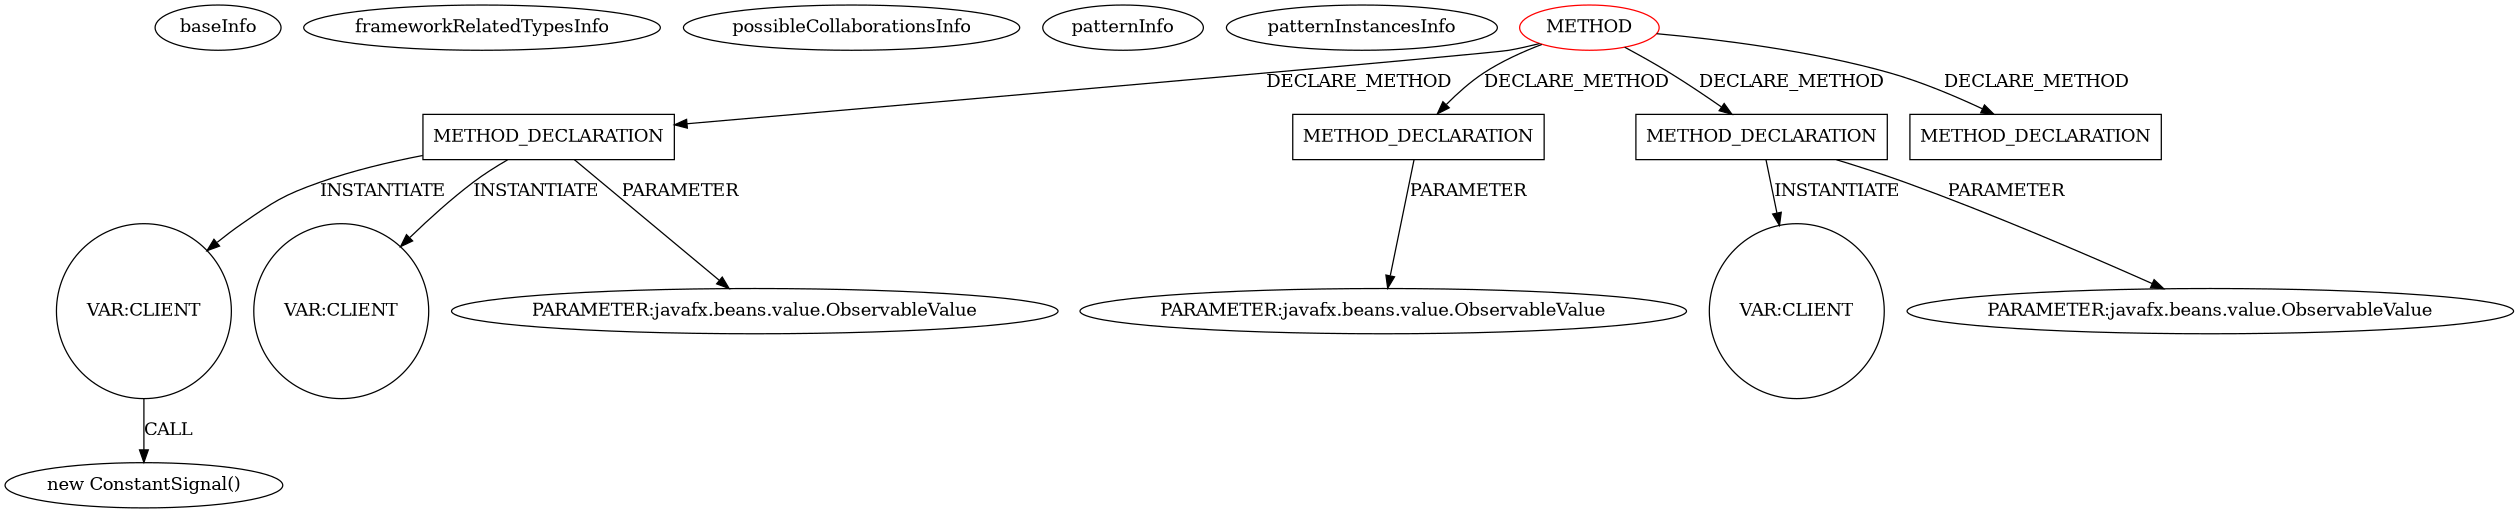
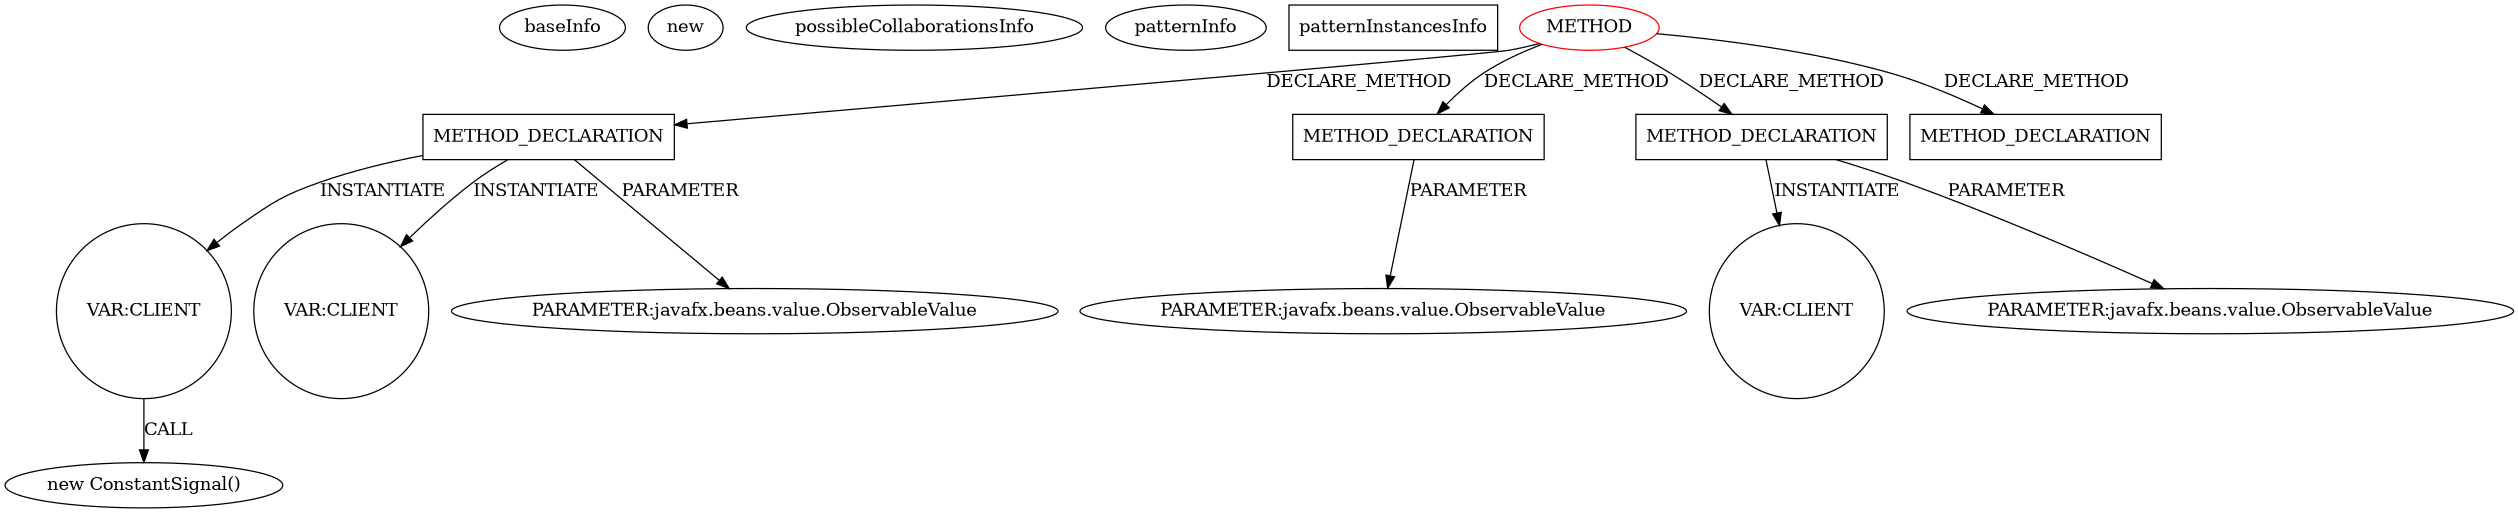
(482, 28) -> (686, 28)
(1362, 28) -> (1393, 28)
